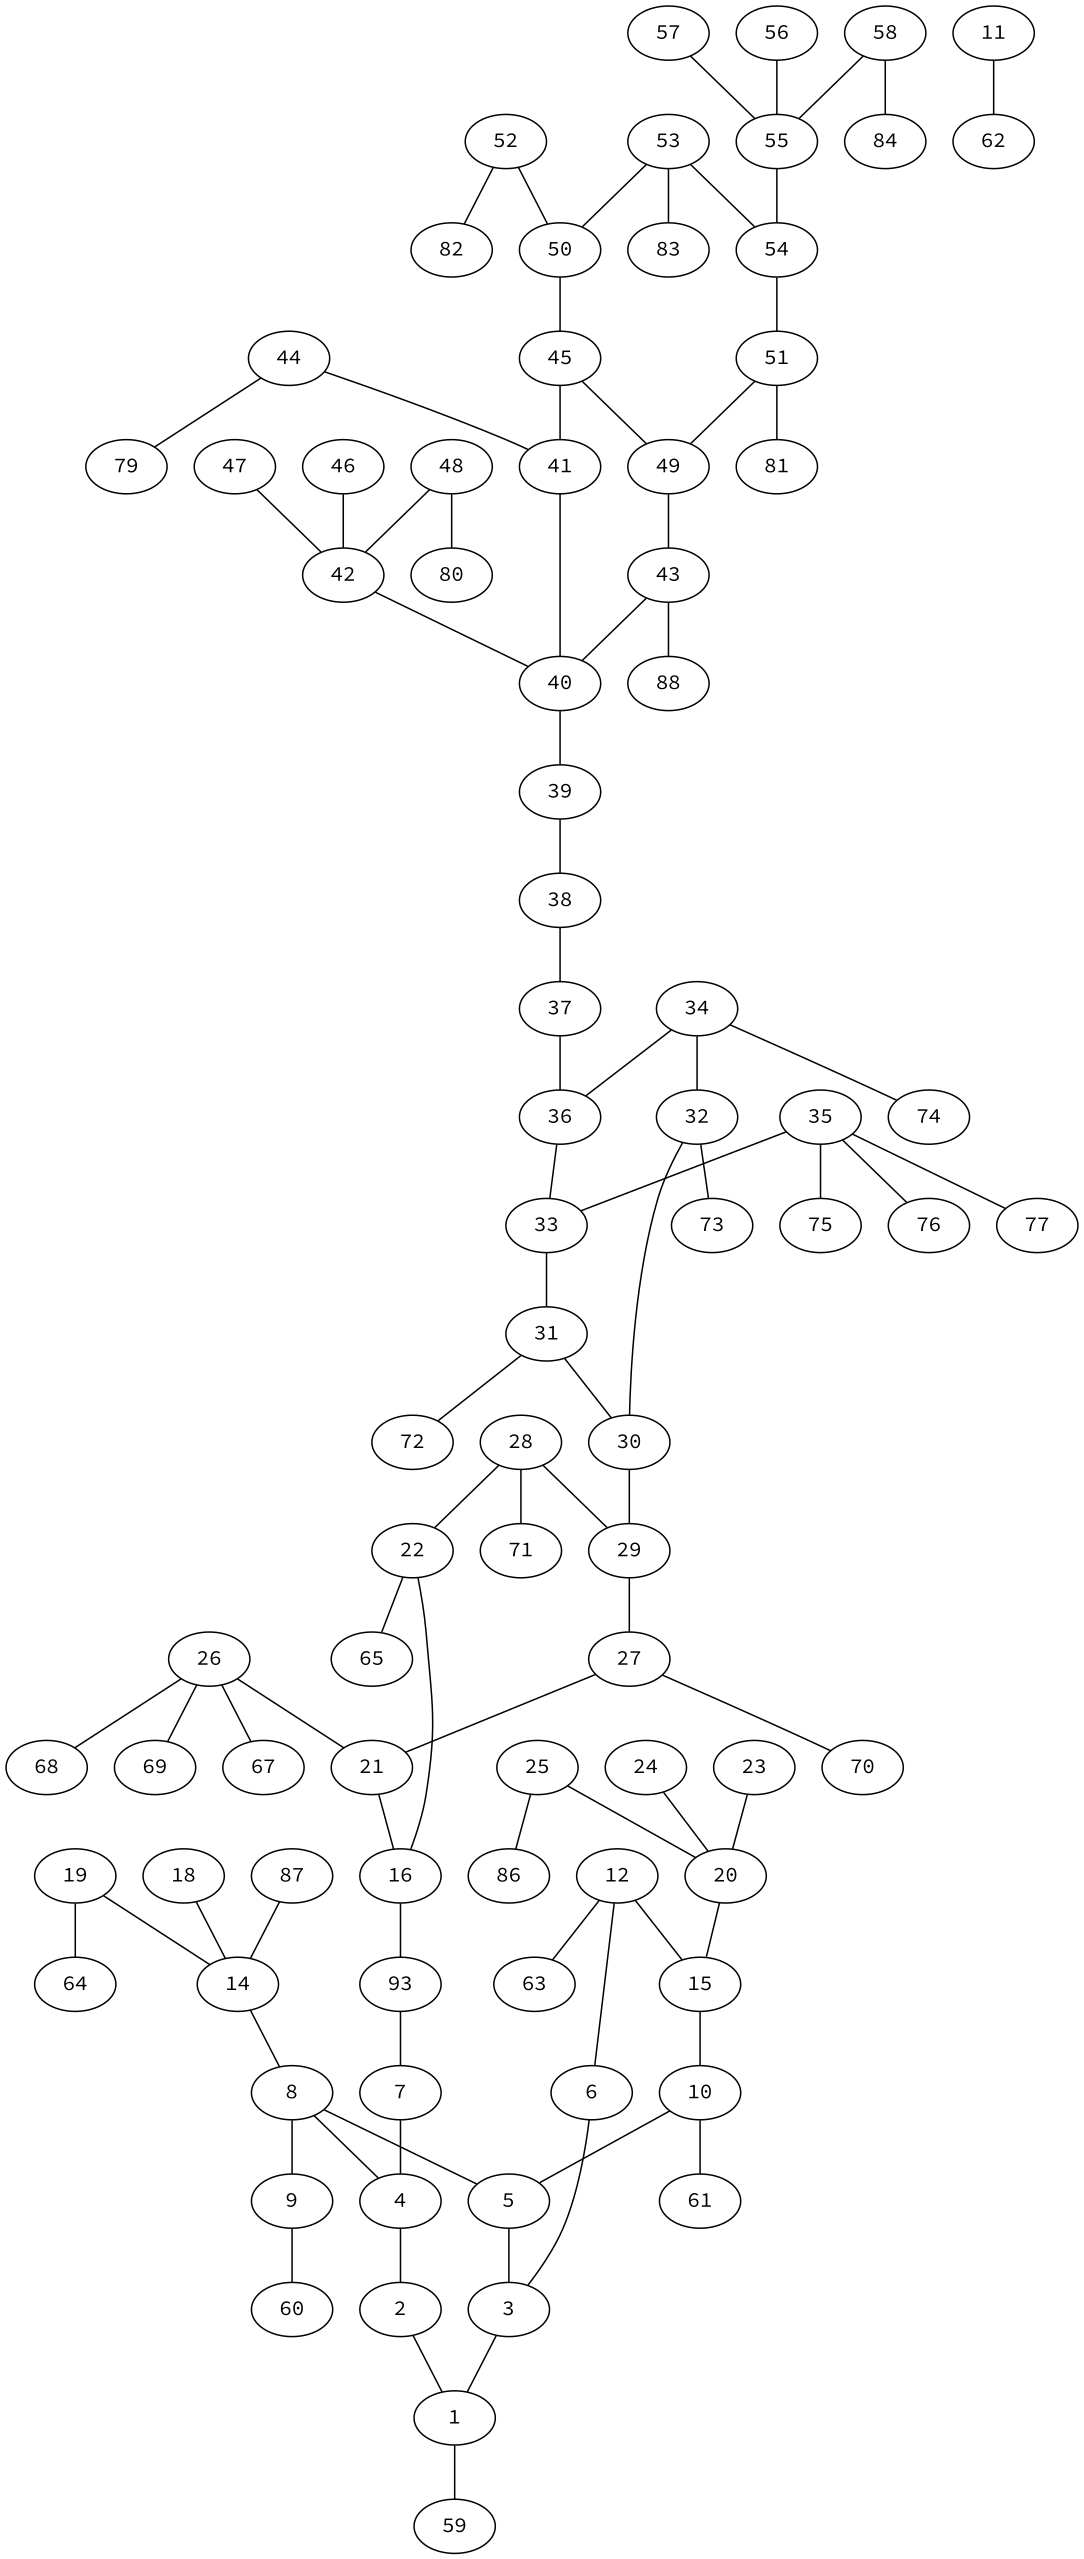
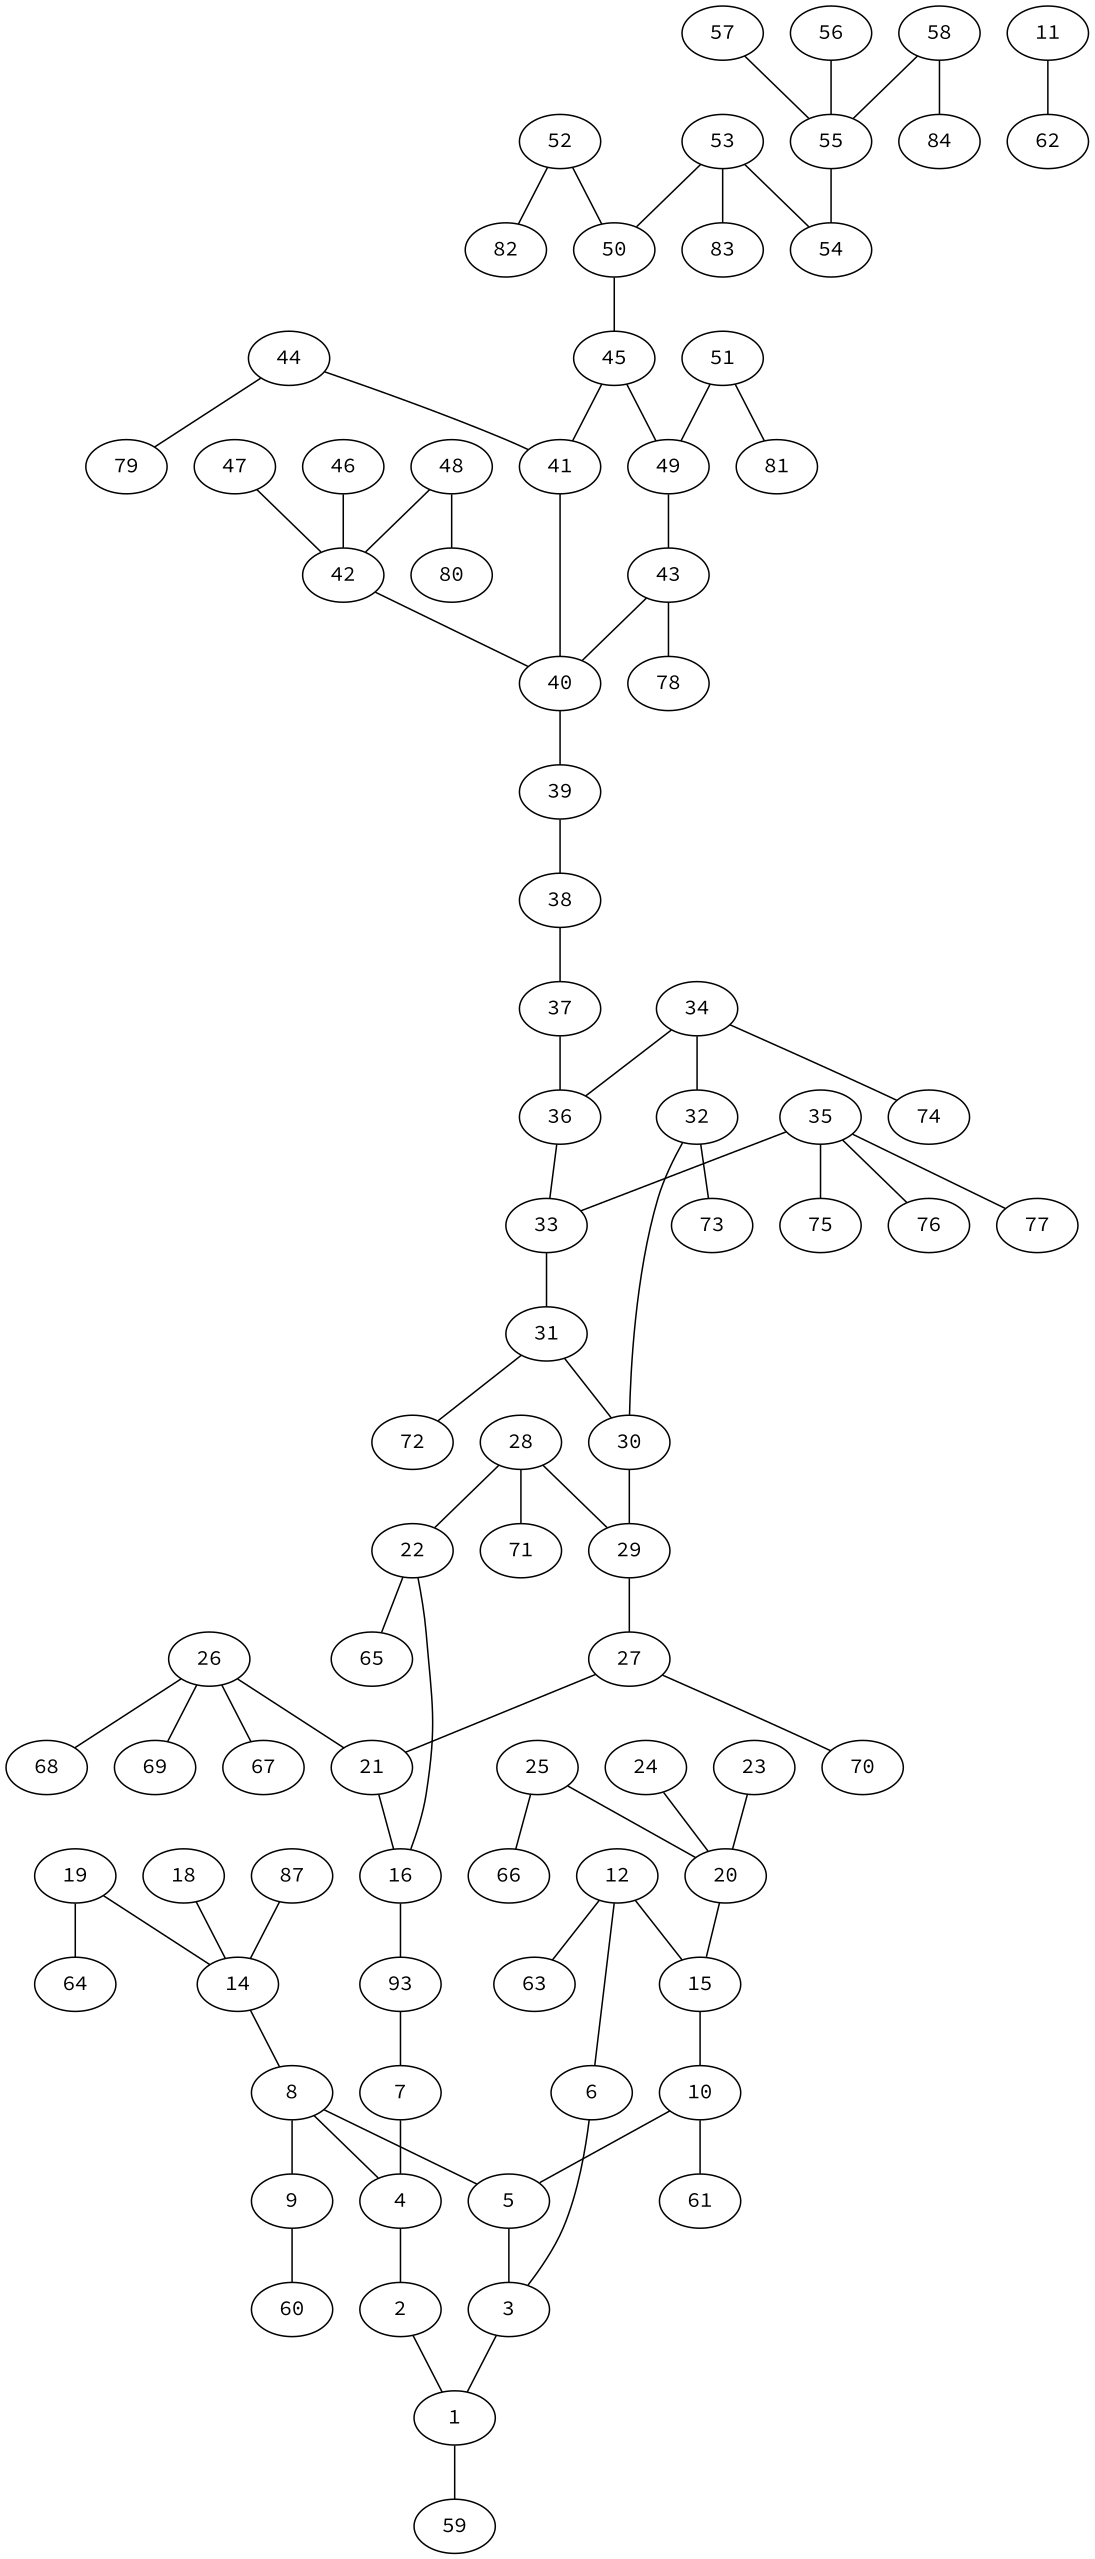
(777, 304) -> none
(668, 684) -> (668, 684)
(509, 1876) -> (509, 1876)
